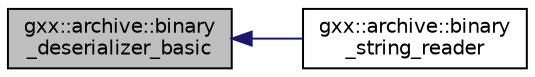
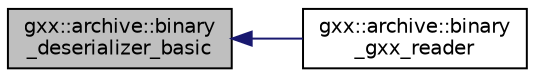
(415, 39) -> (415, 39)
